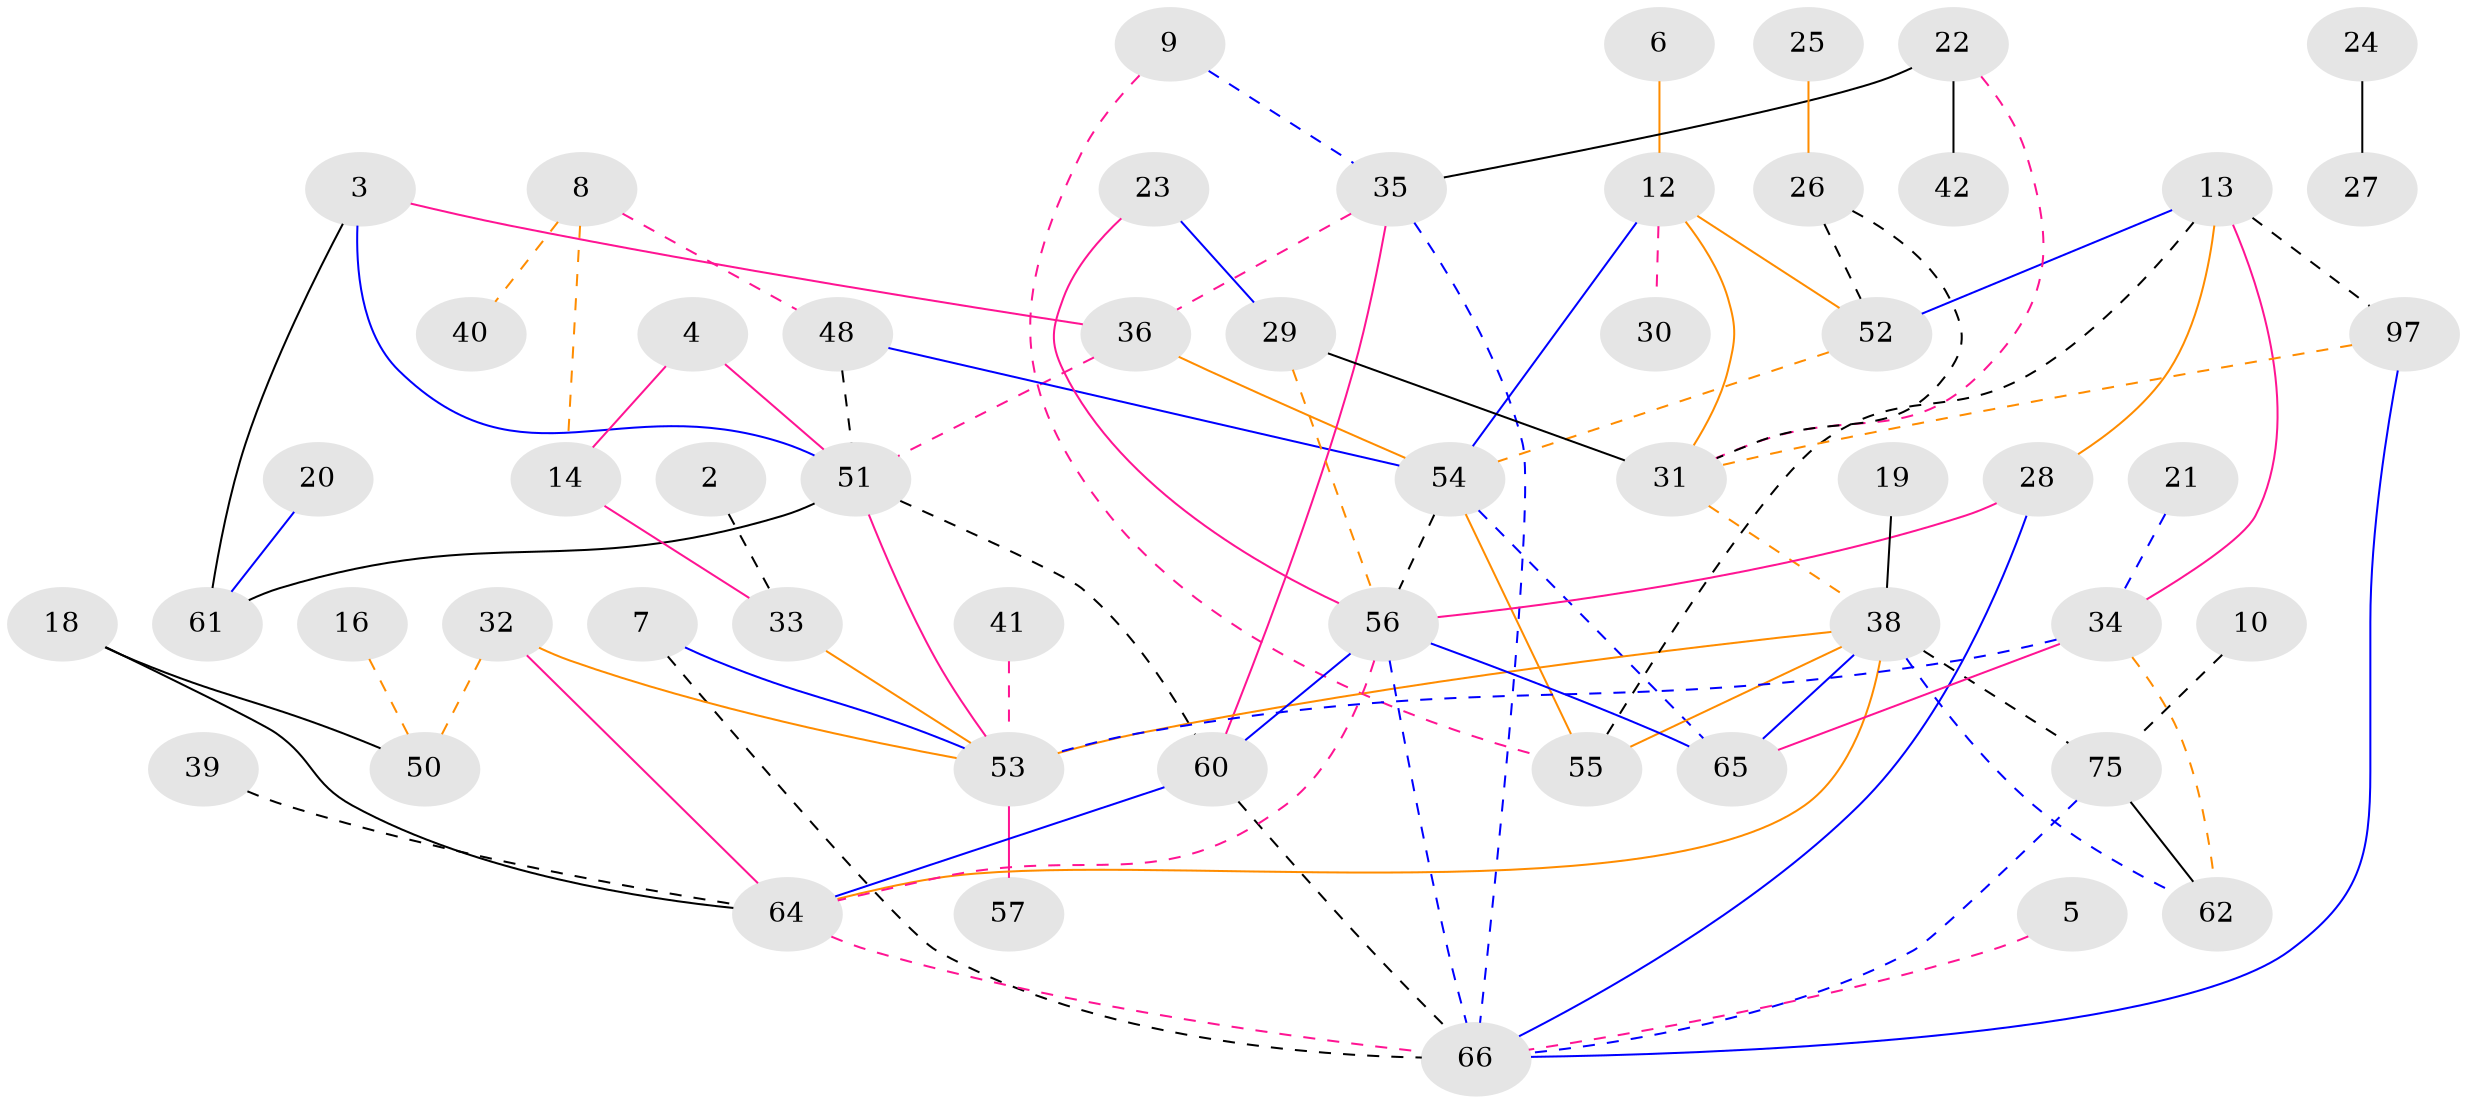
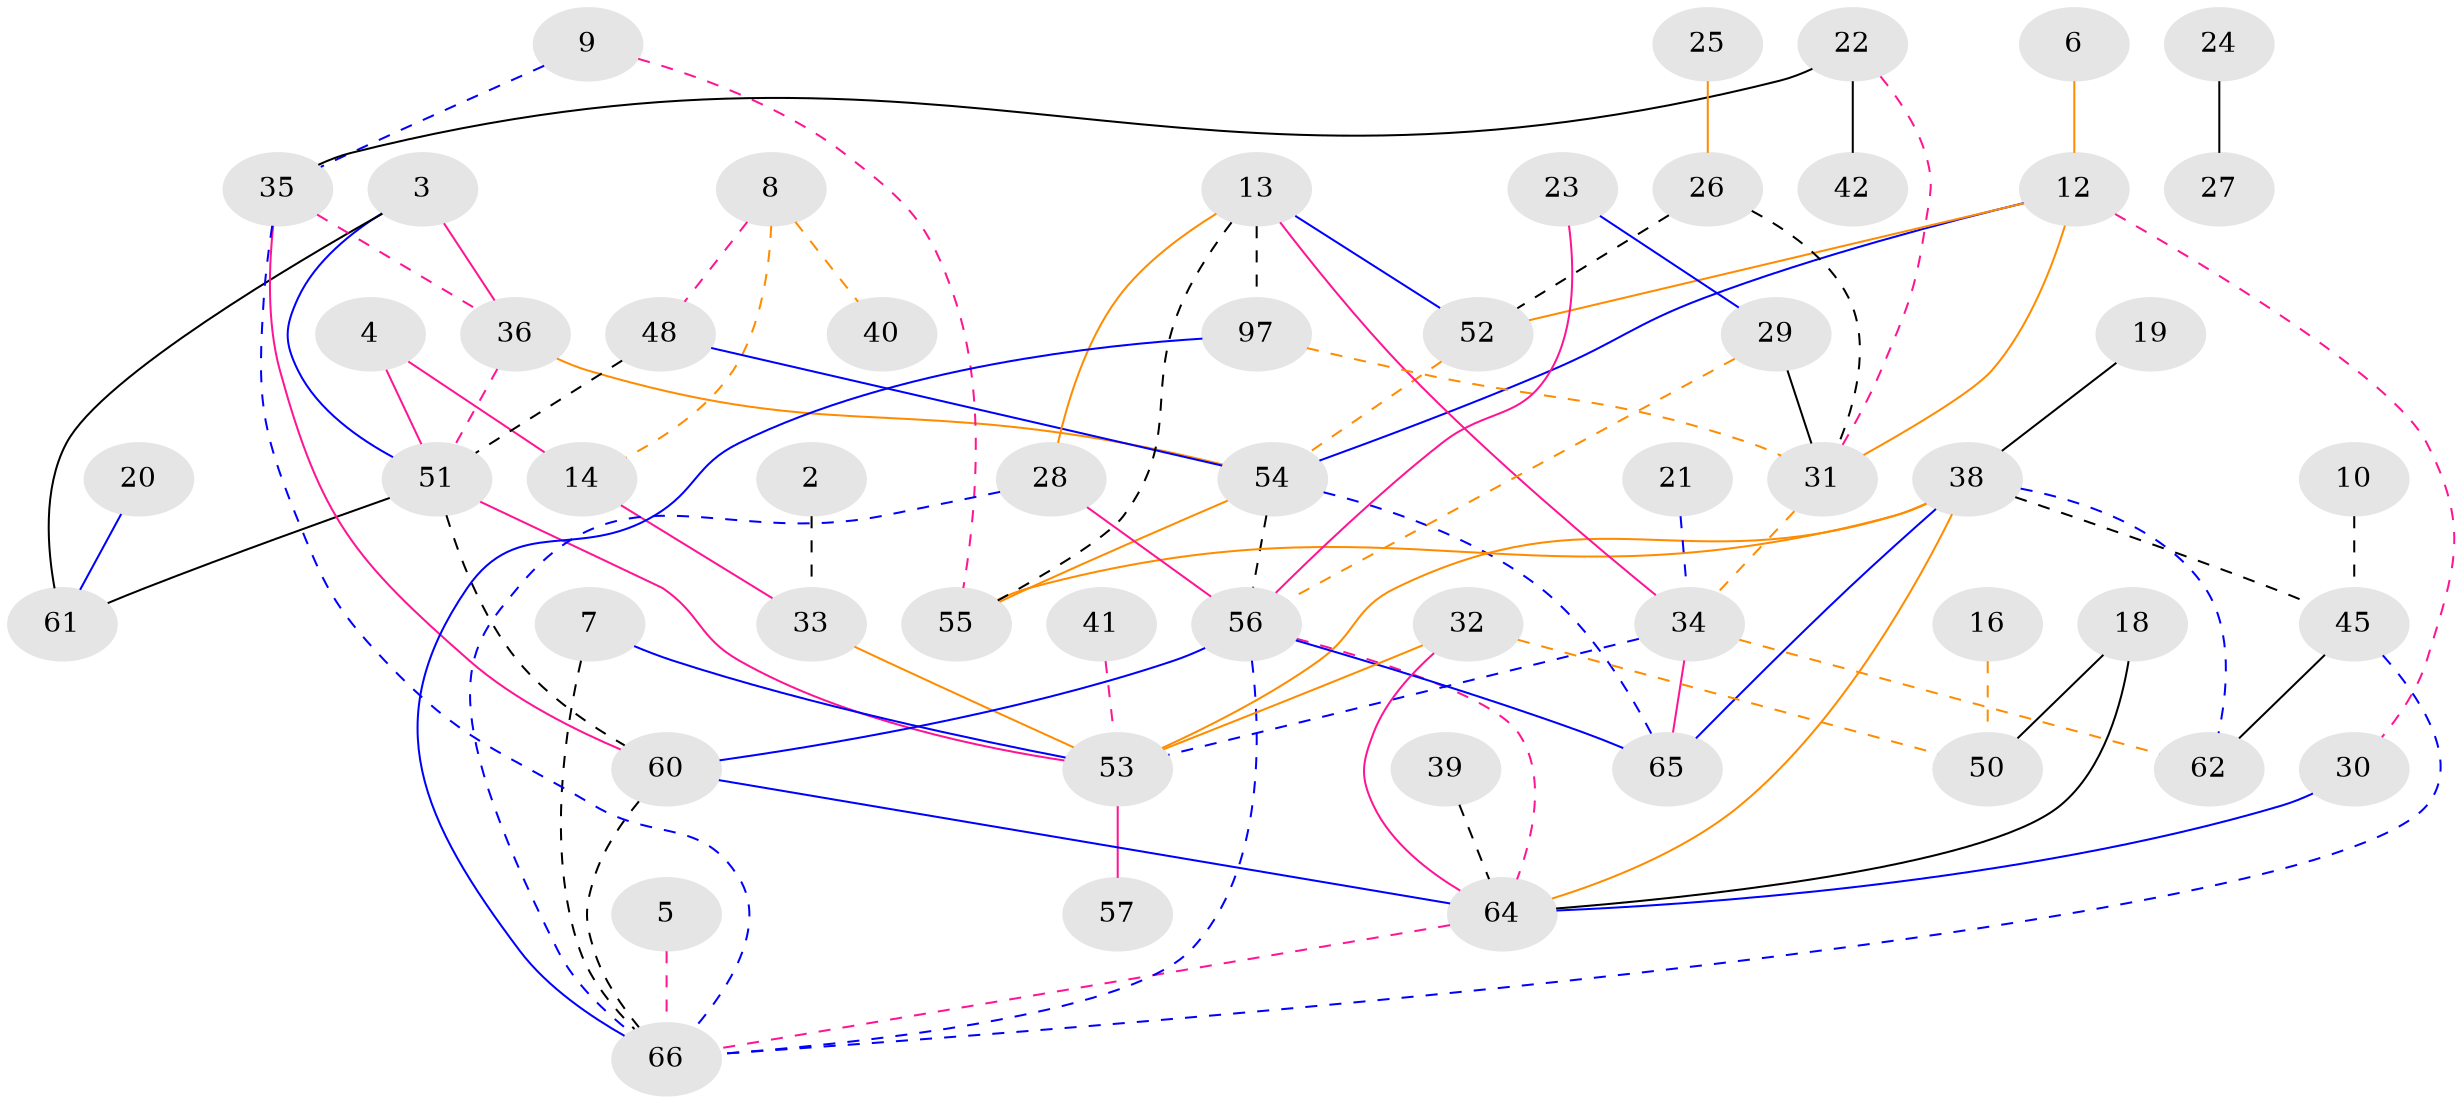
(1775, 549) -> (1750, 558)
(2107, 769) -> (2354, 624)
(1831, 831) -> (520, 586)
none -> (1939, 876)
